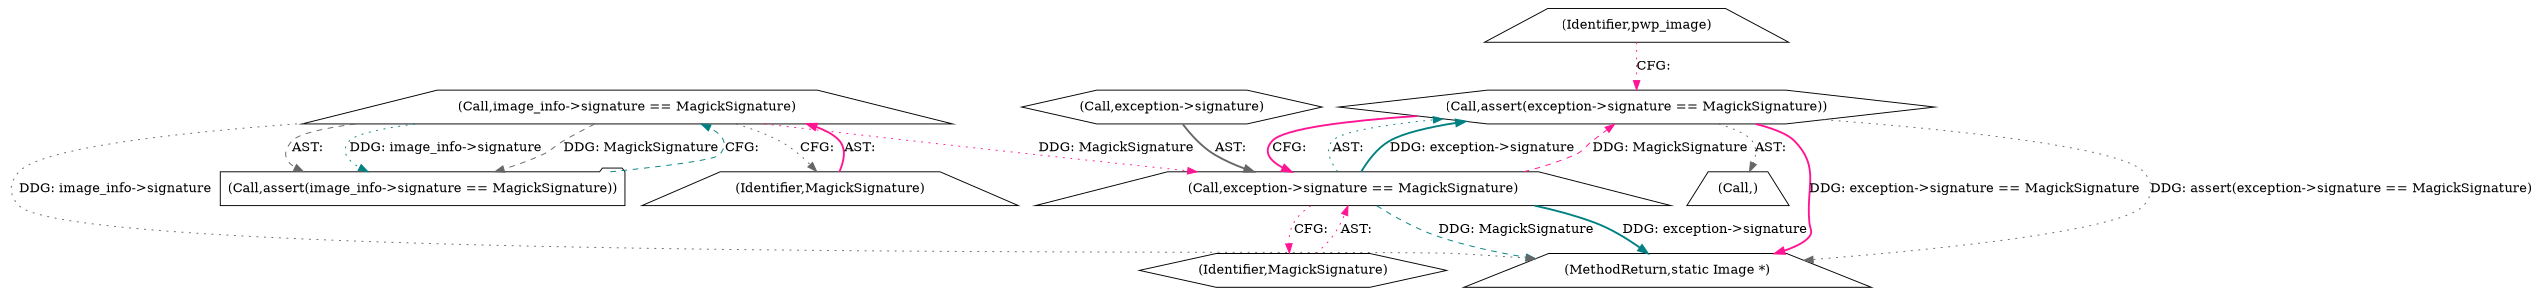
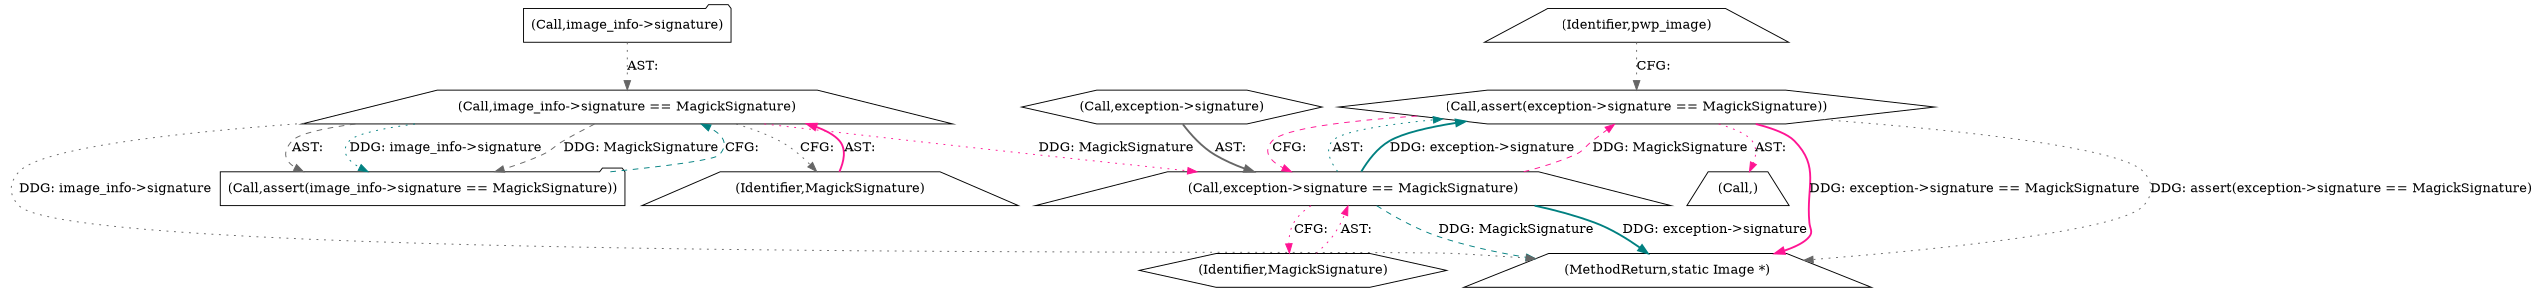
none -> (627, 25)
(1637, 61) -> (1637, 61)
(1326, 125) -> (1326, 125)
(1747, 136) -> (1747, 136)
